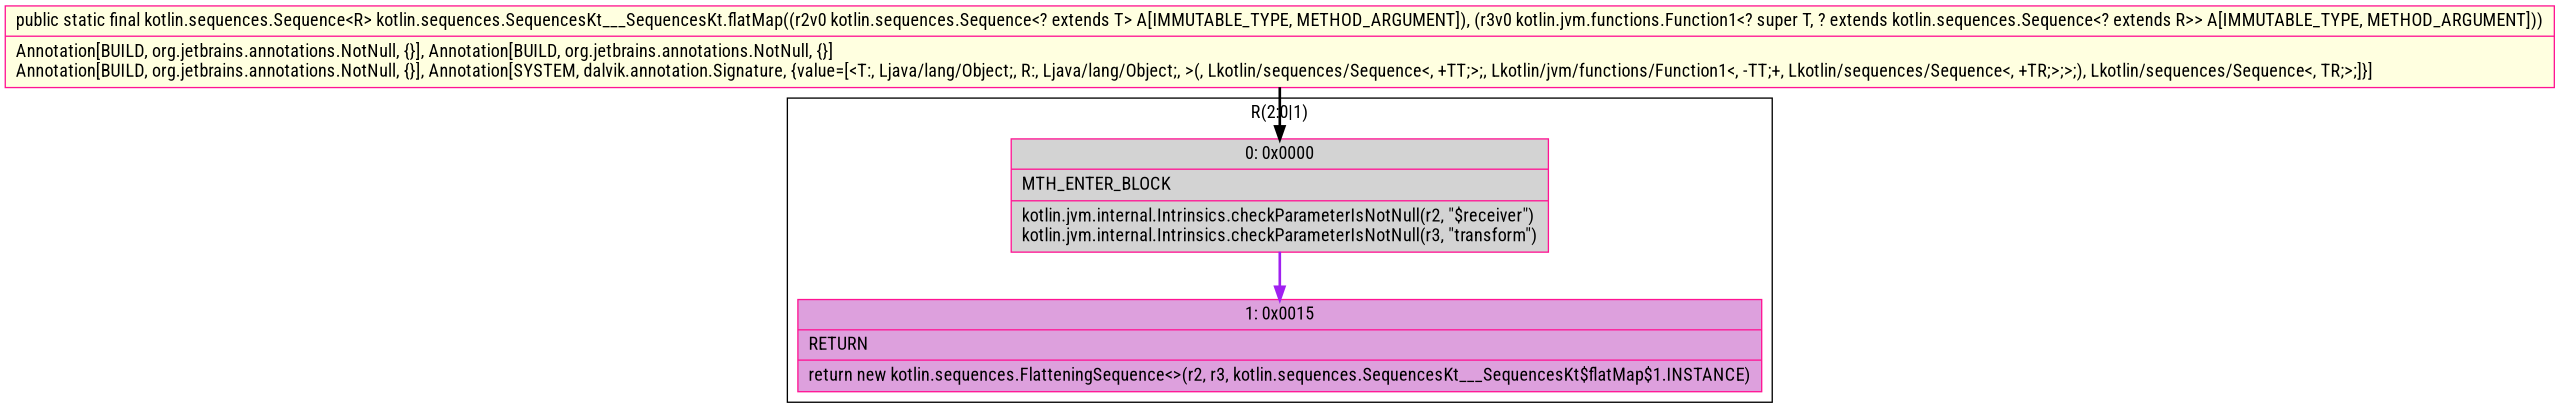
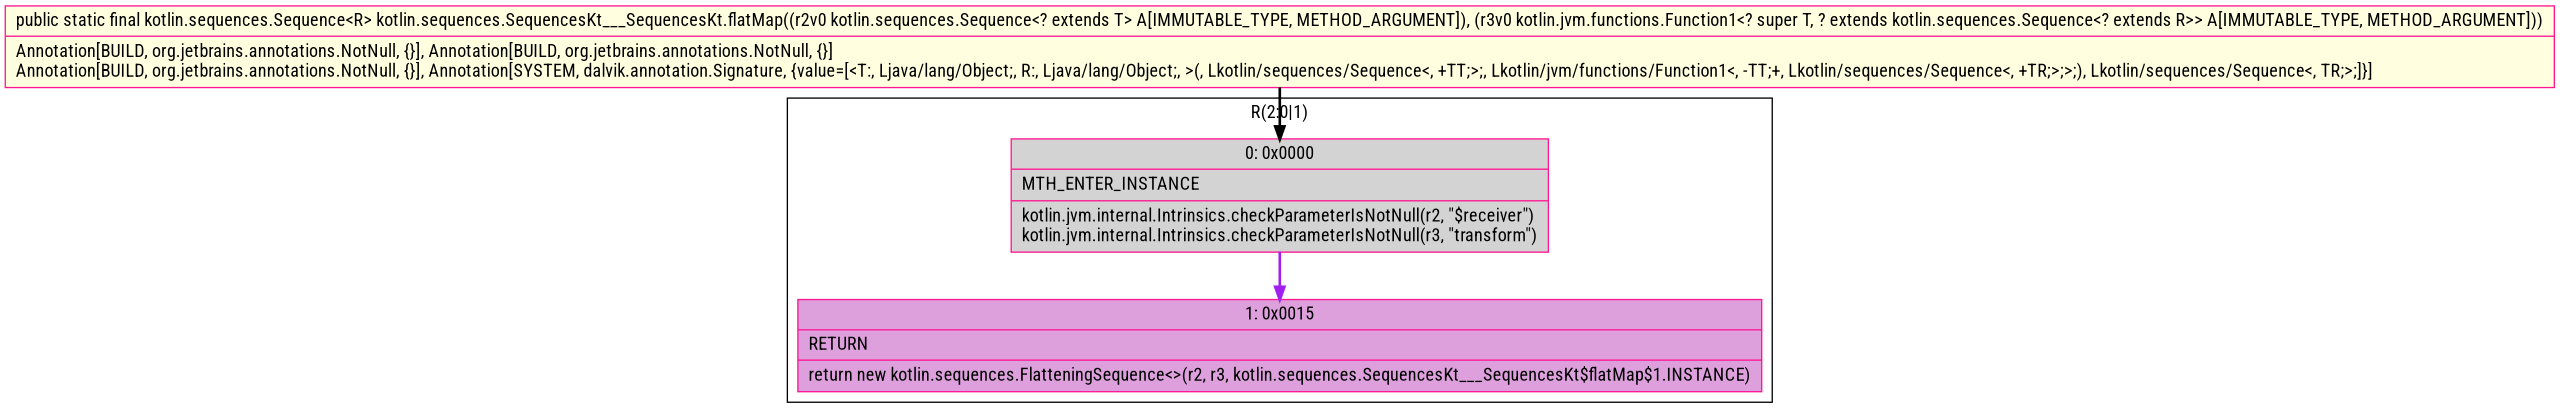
(1097, 184) -> (1111, 184)
